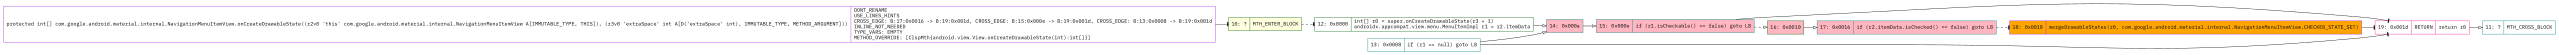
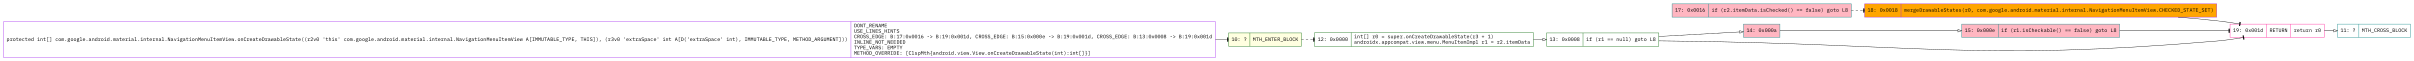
(1538, 26) -> (1538, 40)
(1786, 27) -> none
(1424, 45) -> (1603, 40)
